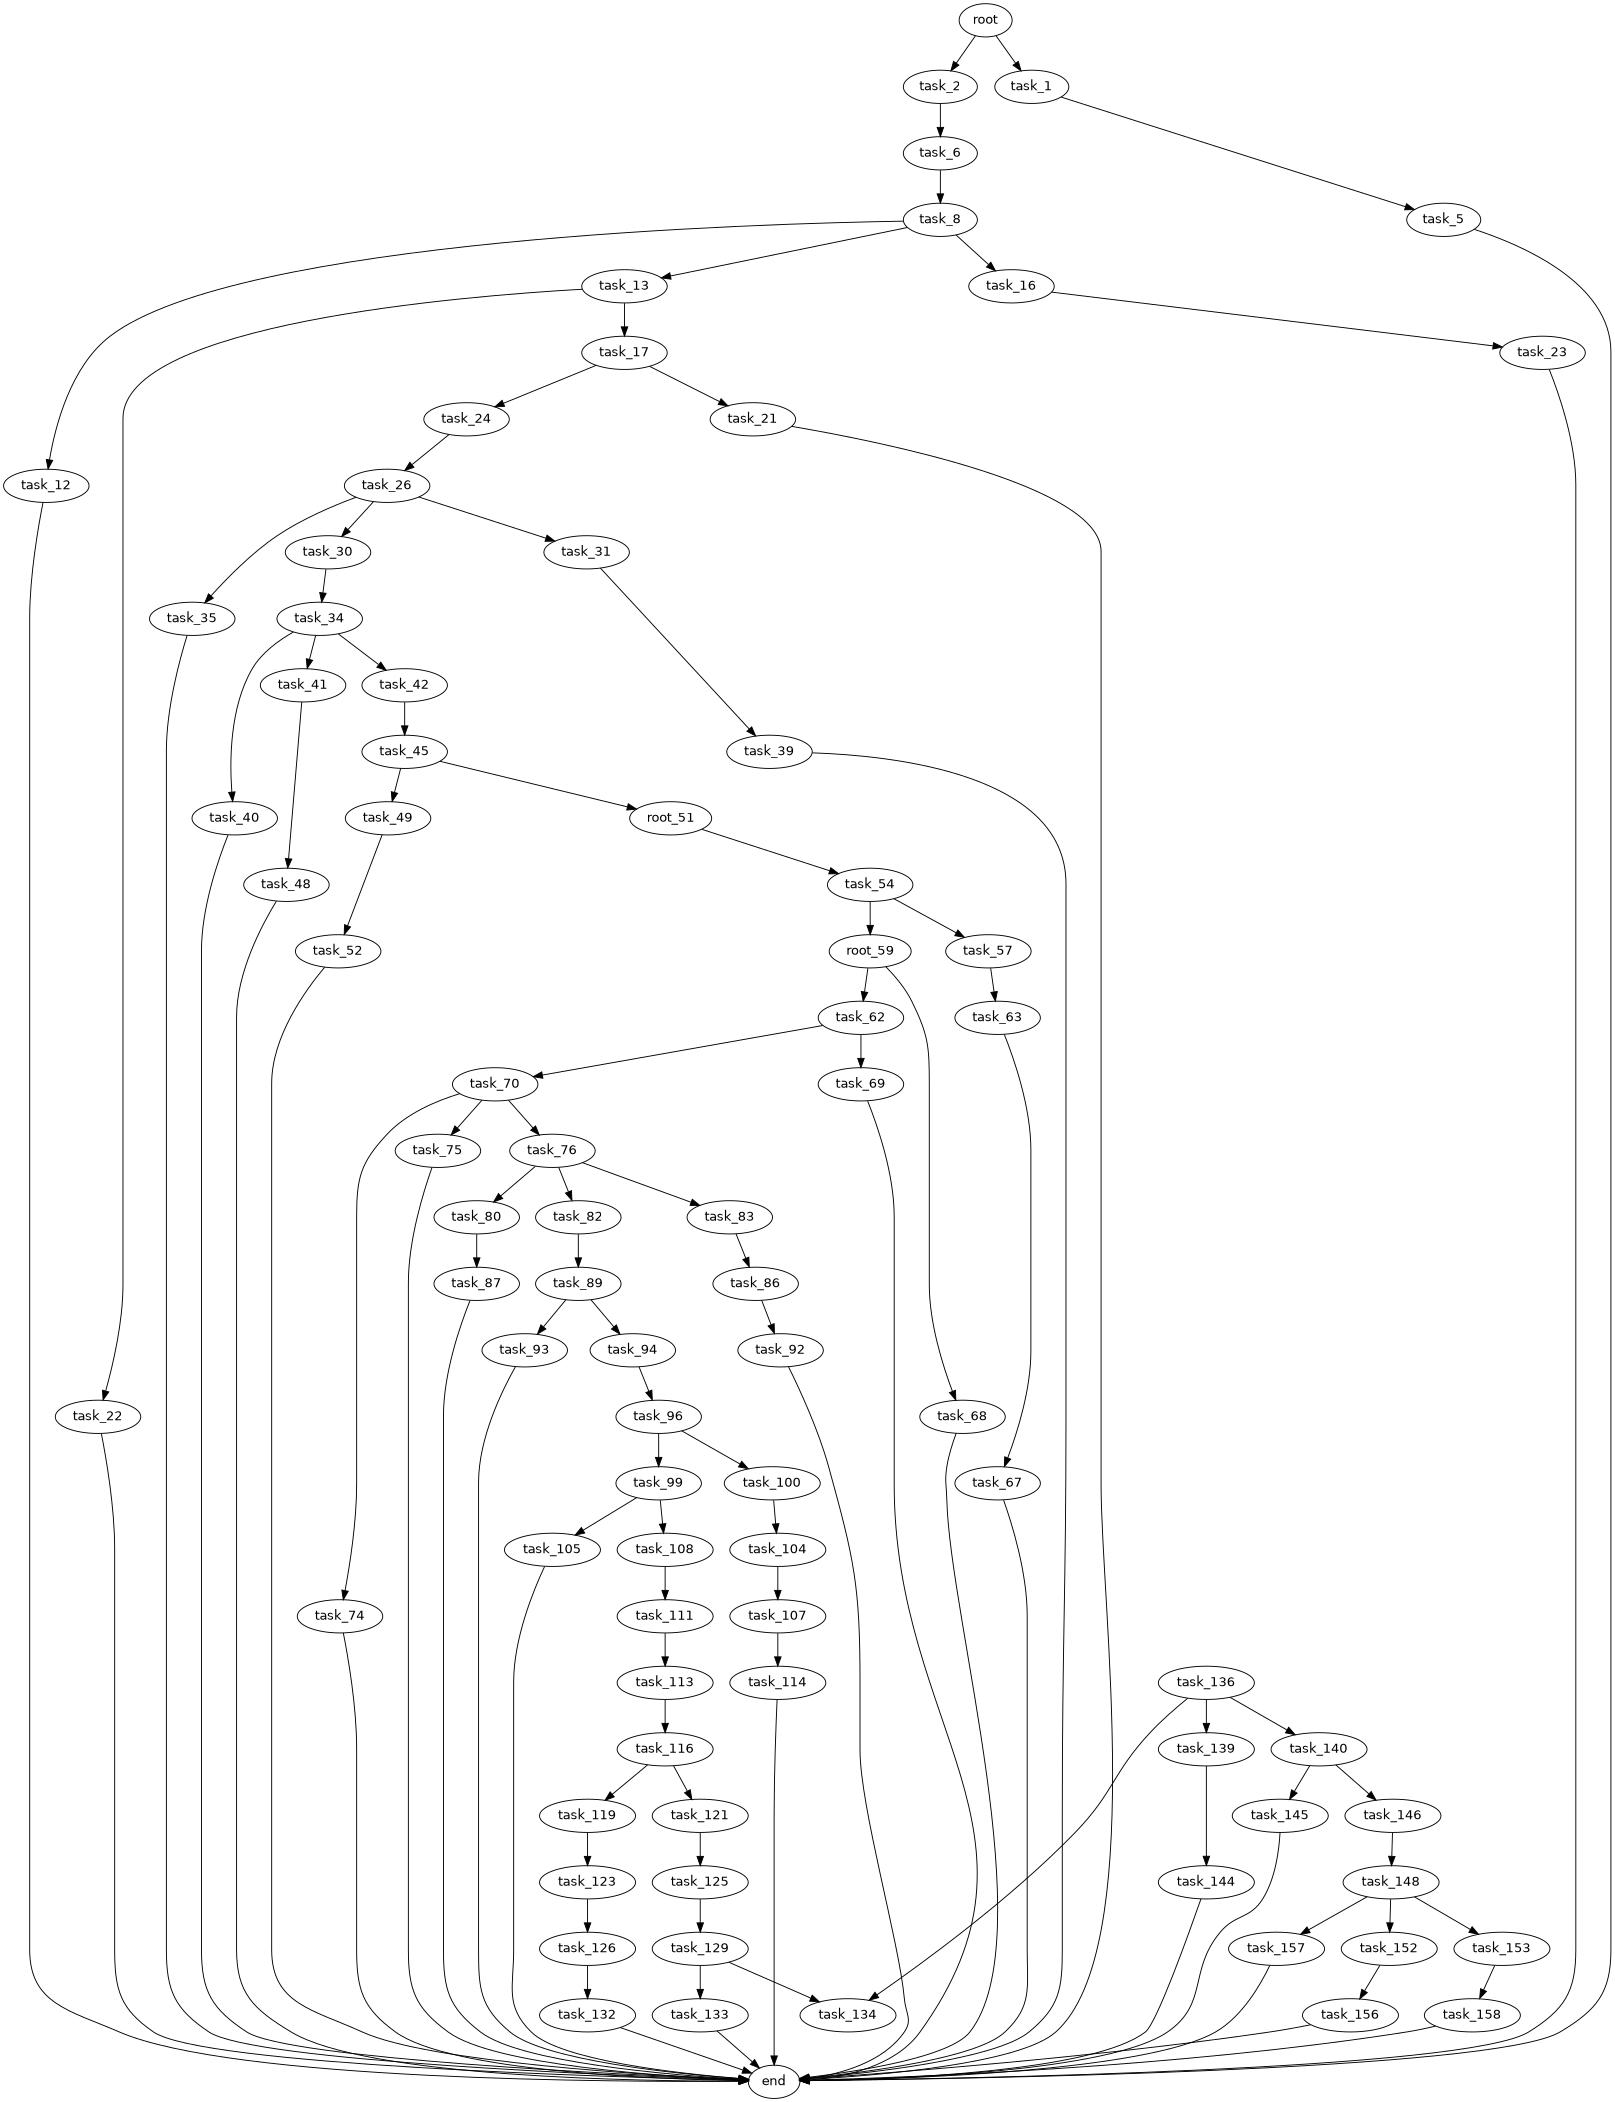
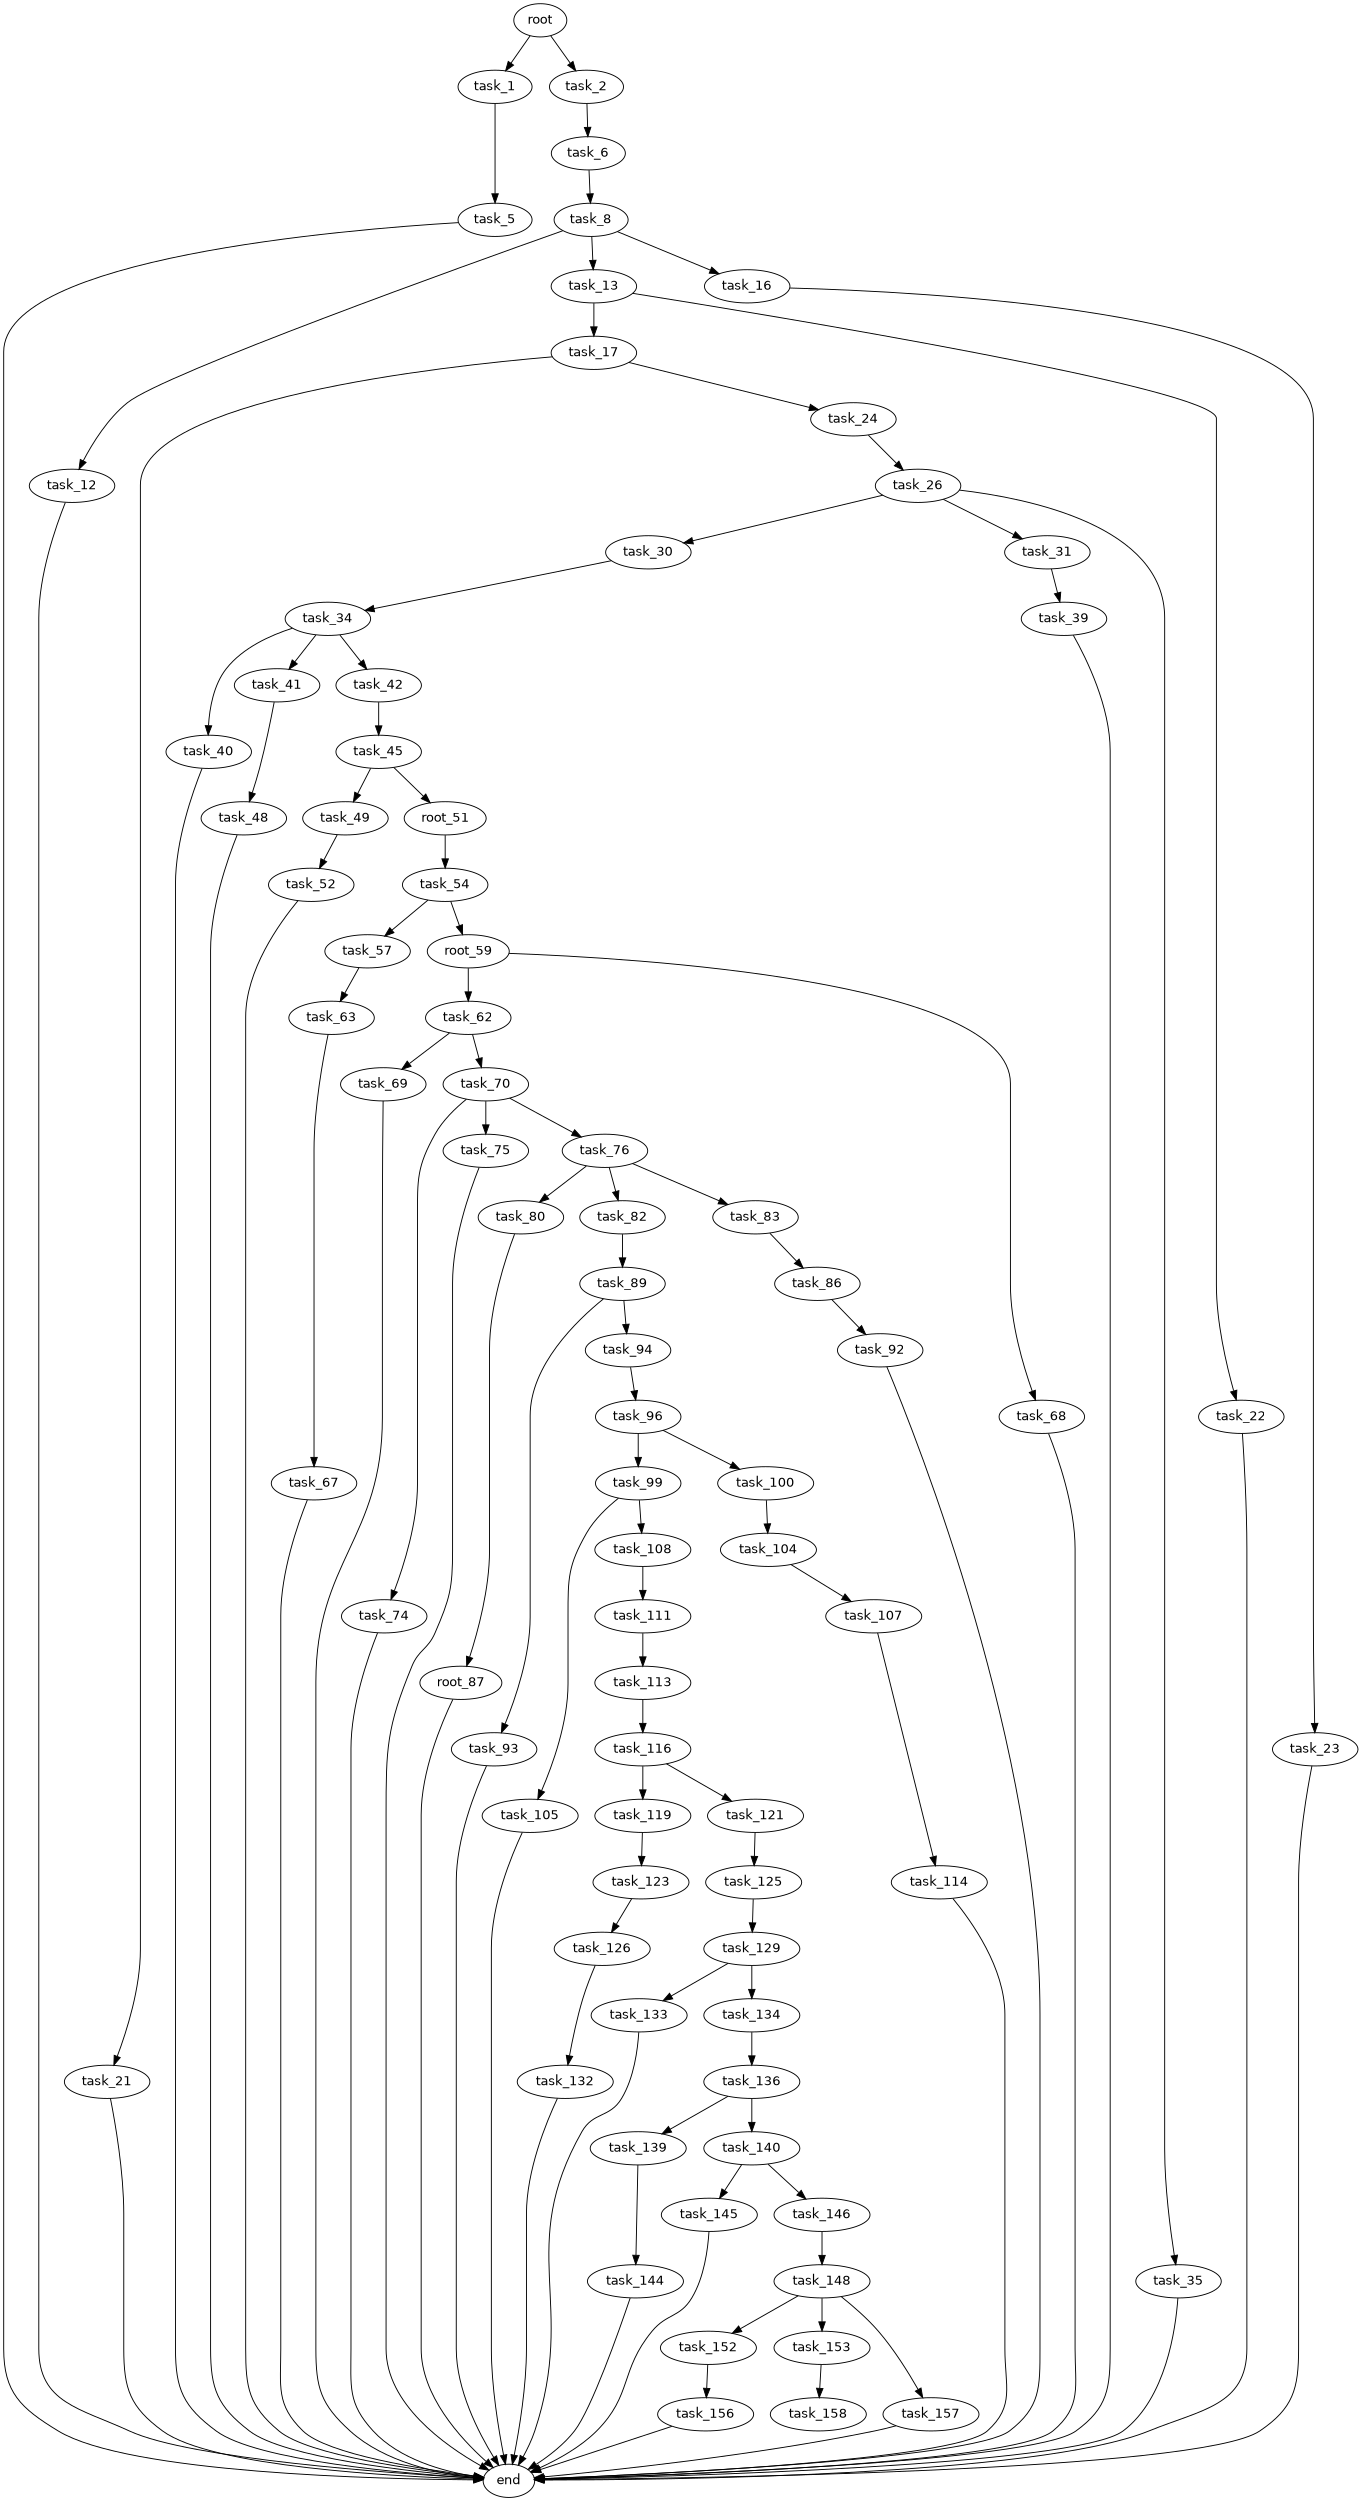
(477, 1284) -> (461, 1683)
(1046, 1861) -> (752, 2044)
(1123, 2064) -> none
